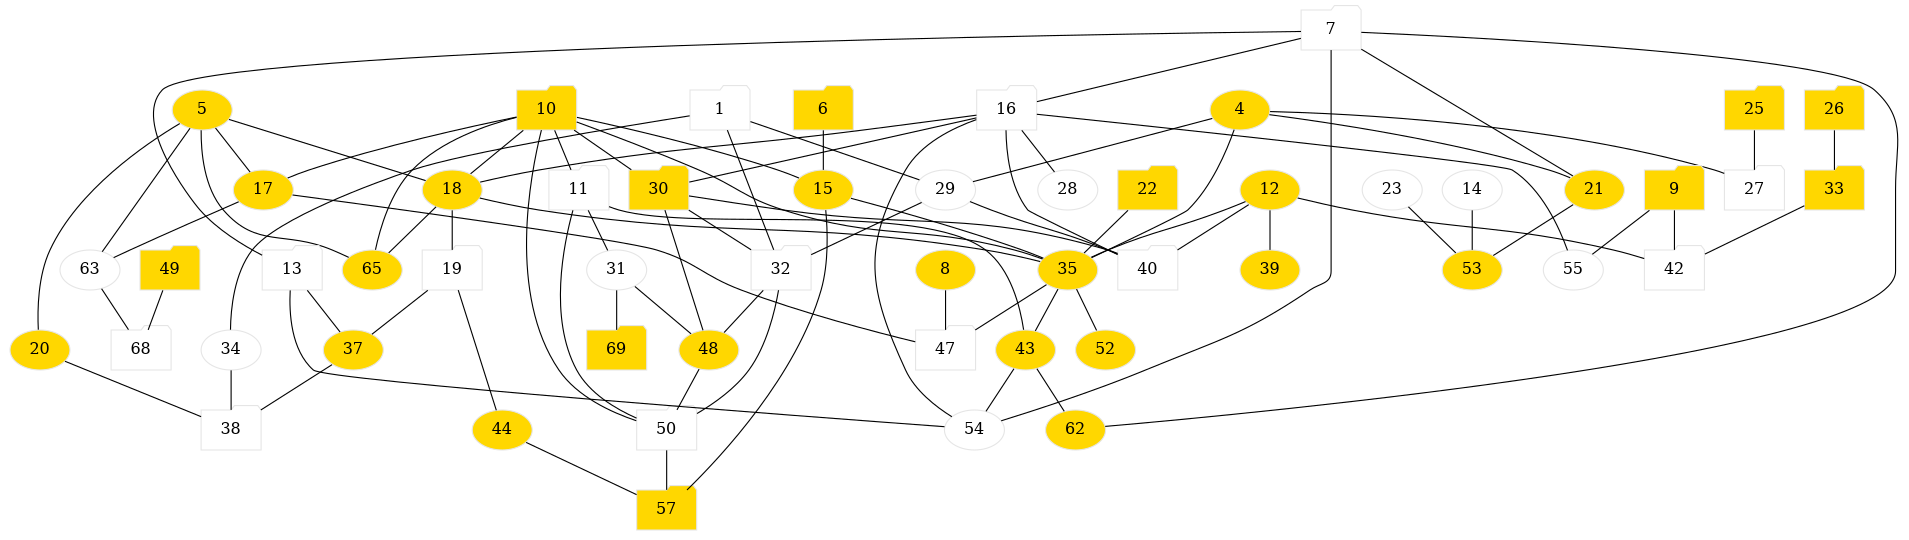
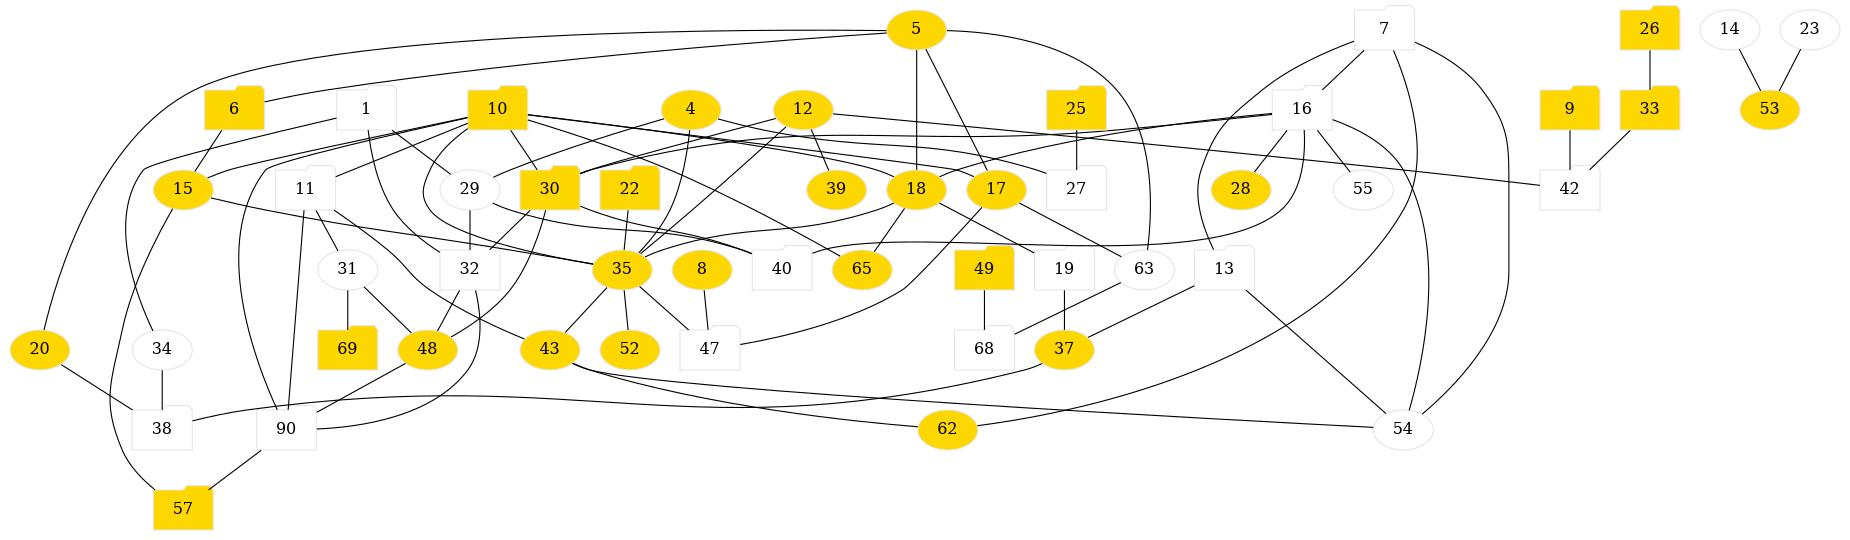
(1068, 190) -> (1241, 190)
(1594, 190) -> none
(243, 227) -> (575, 59)
(1213, 227) -> (727, 132)
(1621, 232) -> none
(502, 430) -> none
(667, 430) -> (287, 430)
